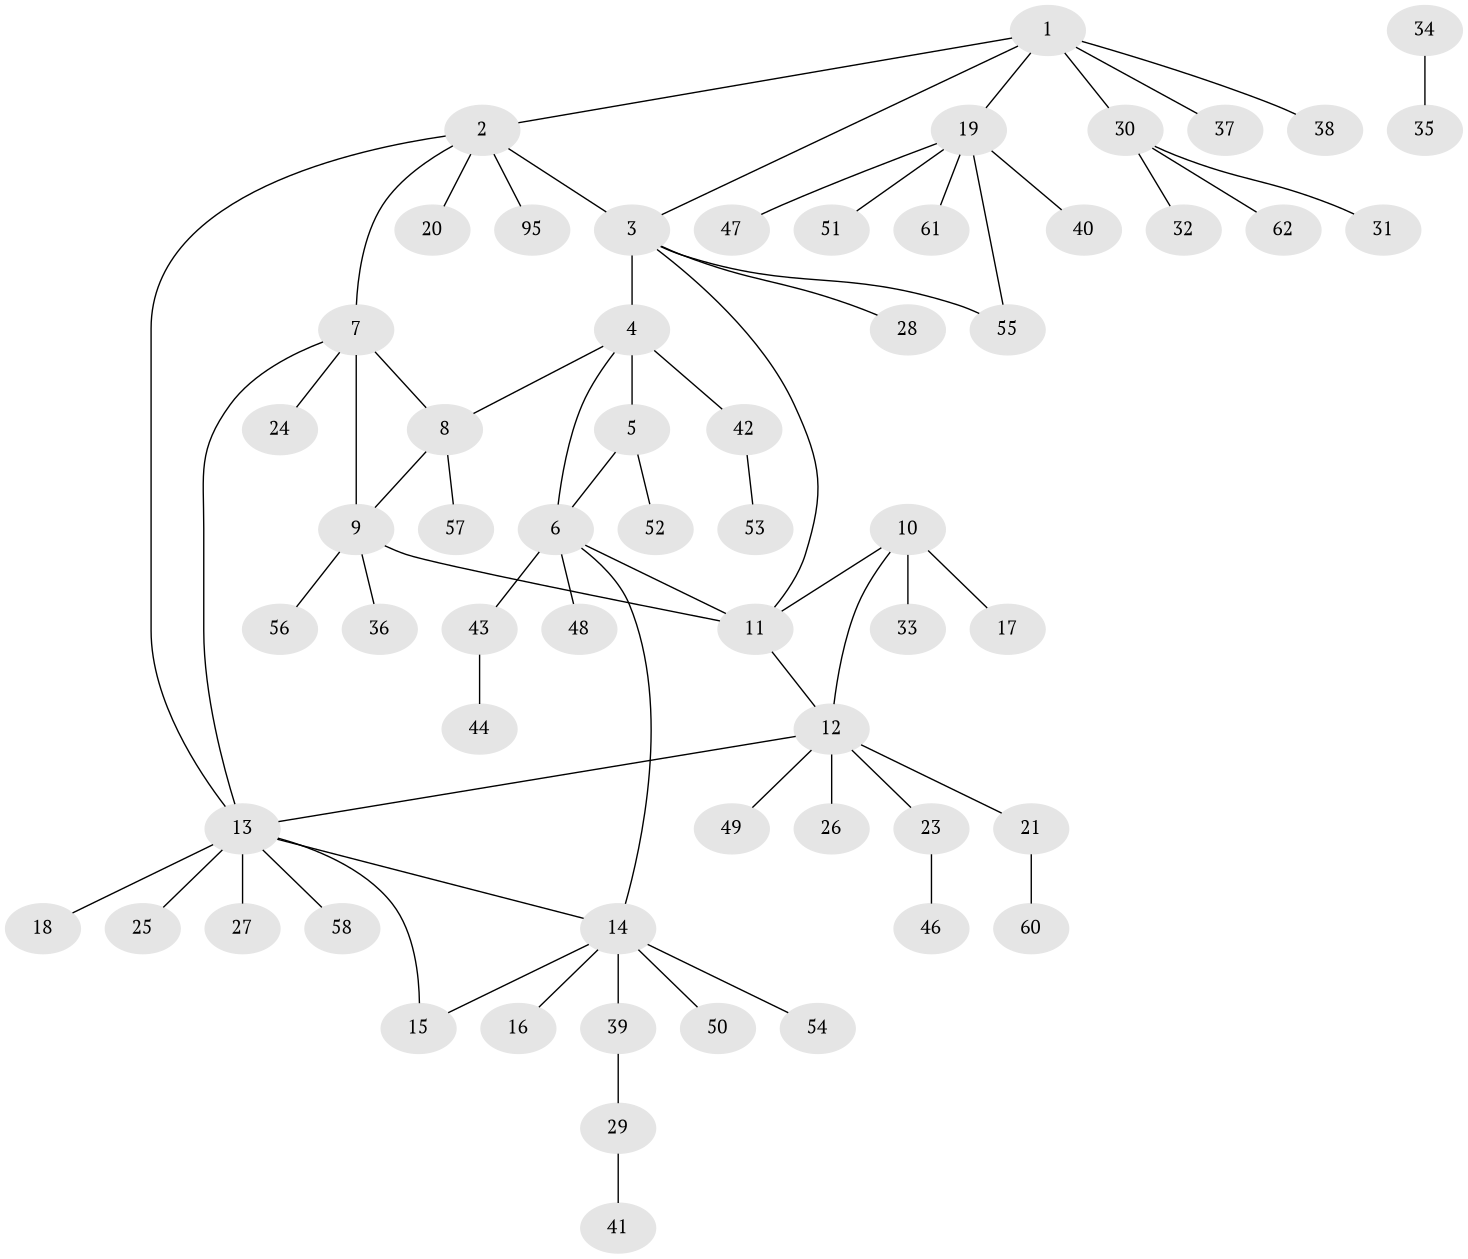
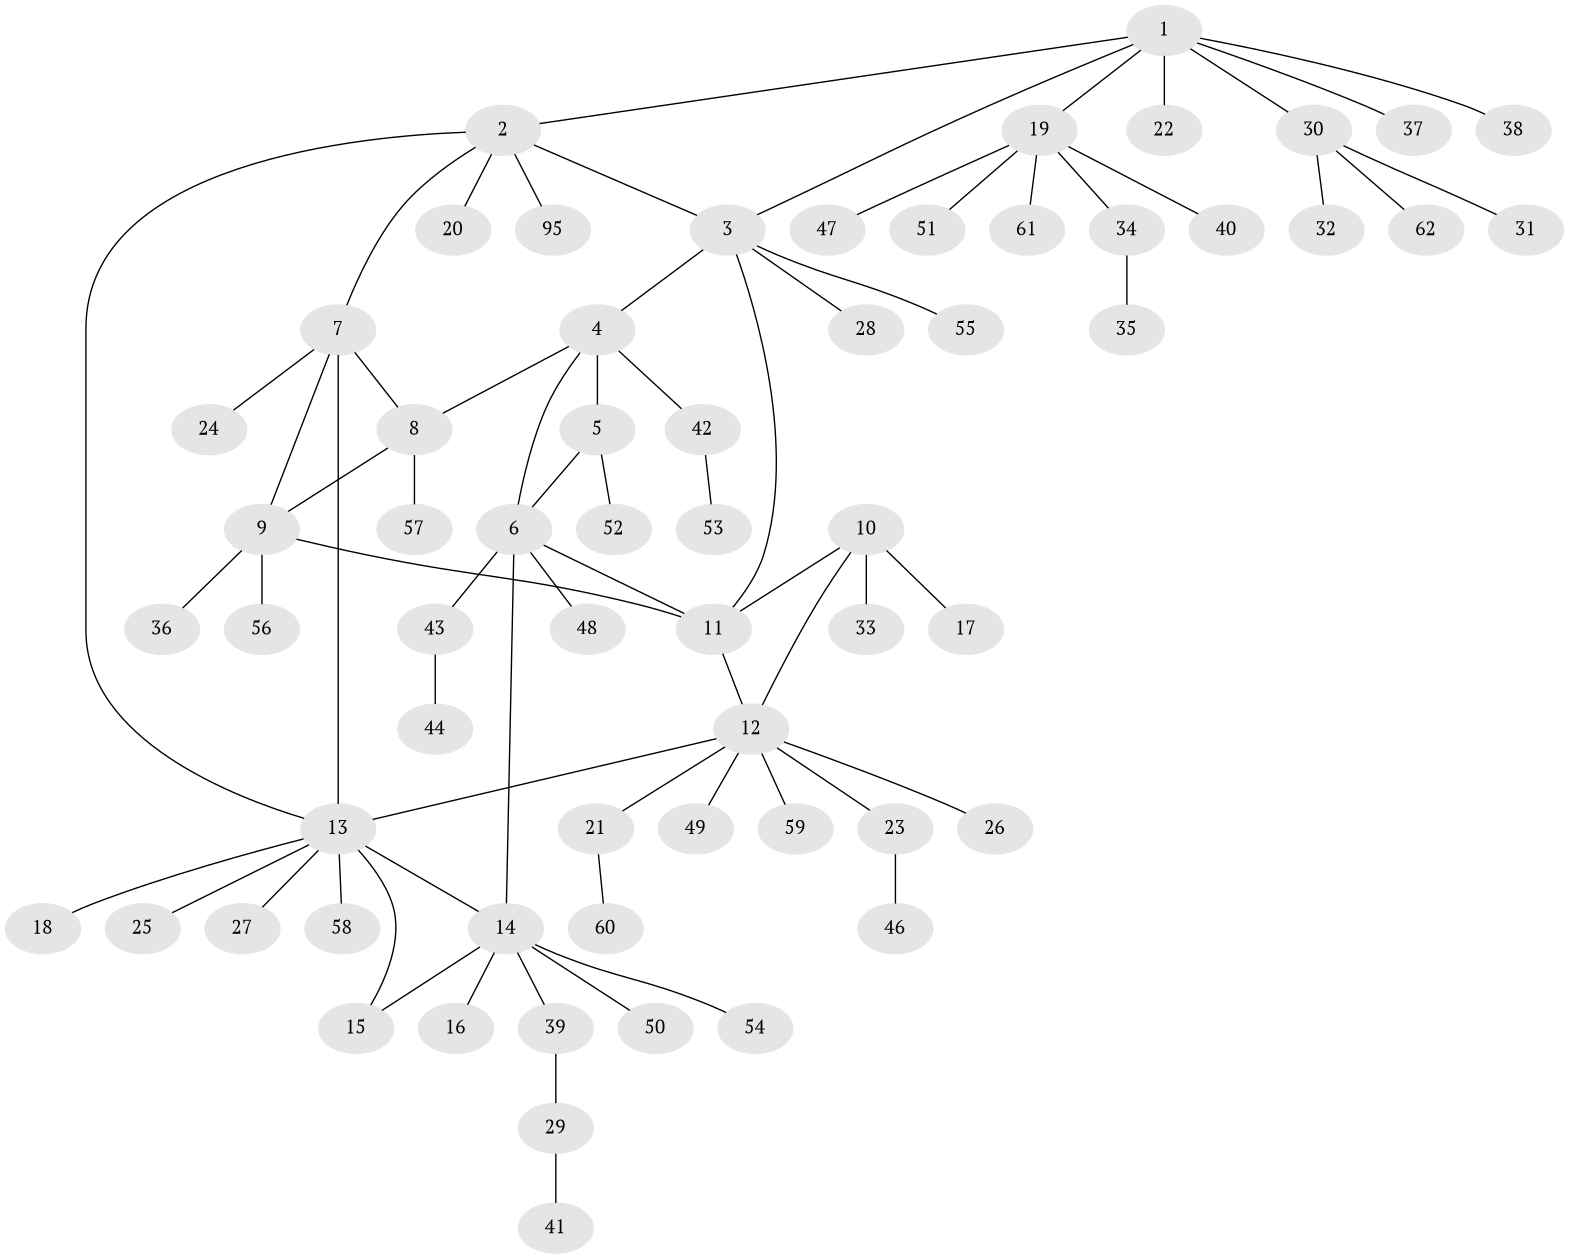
none -> (1164, 130)
(988, 230) -> (1083, 180)
none -> (796, 829)
